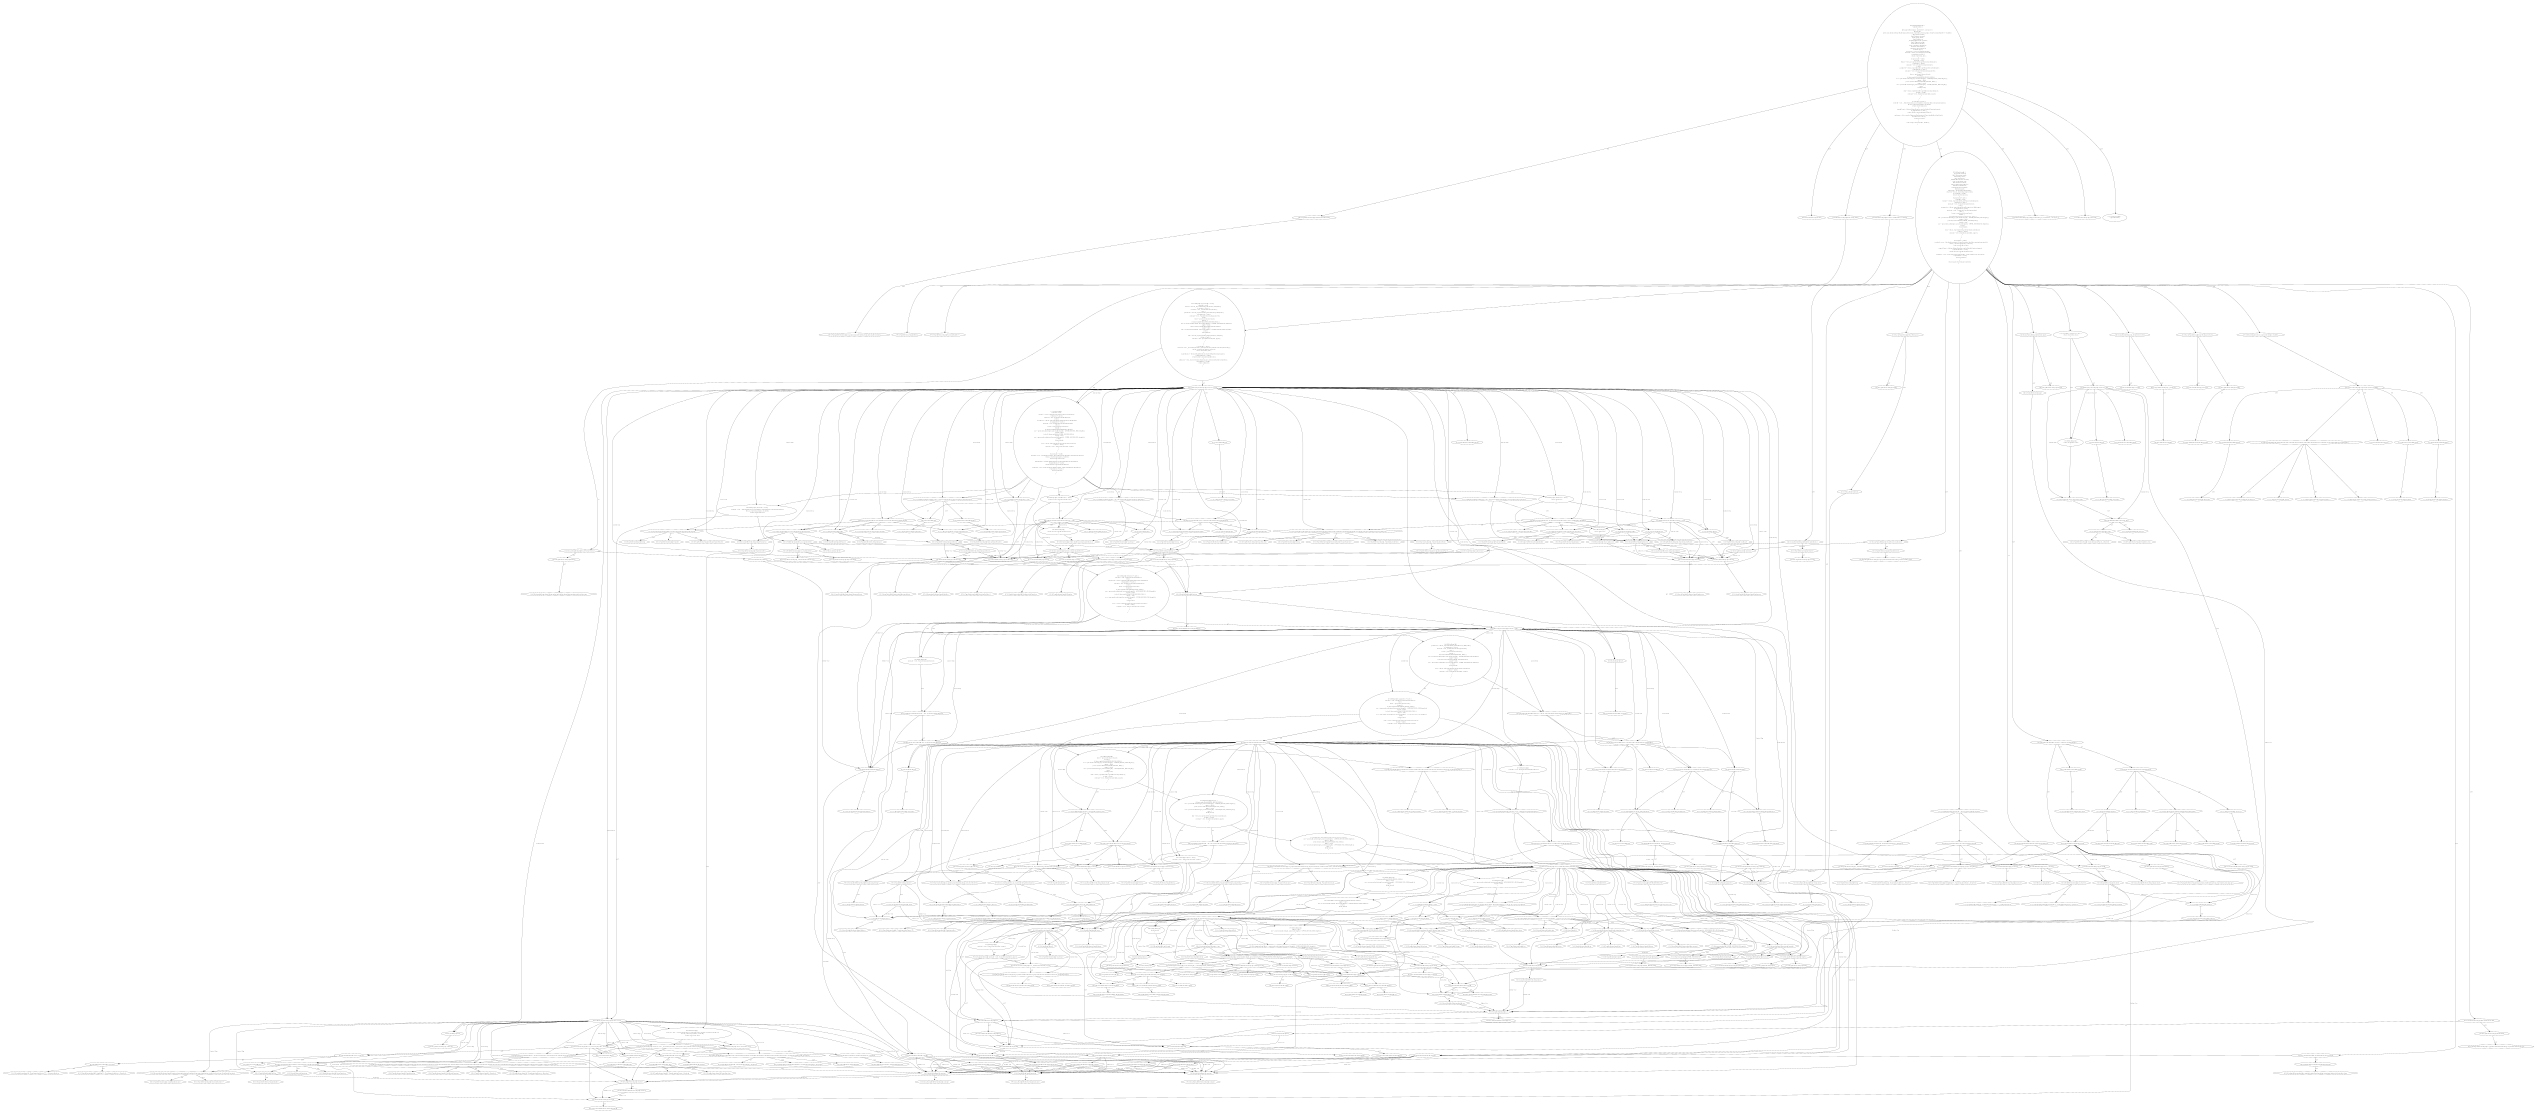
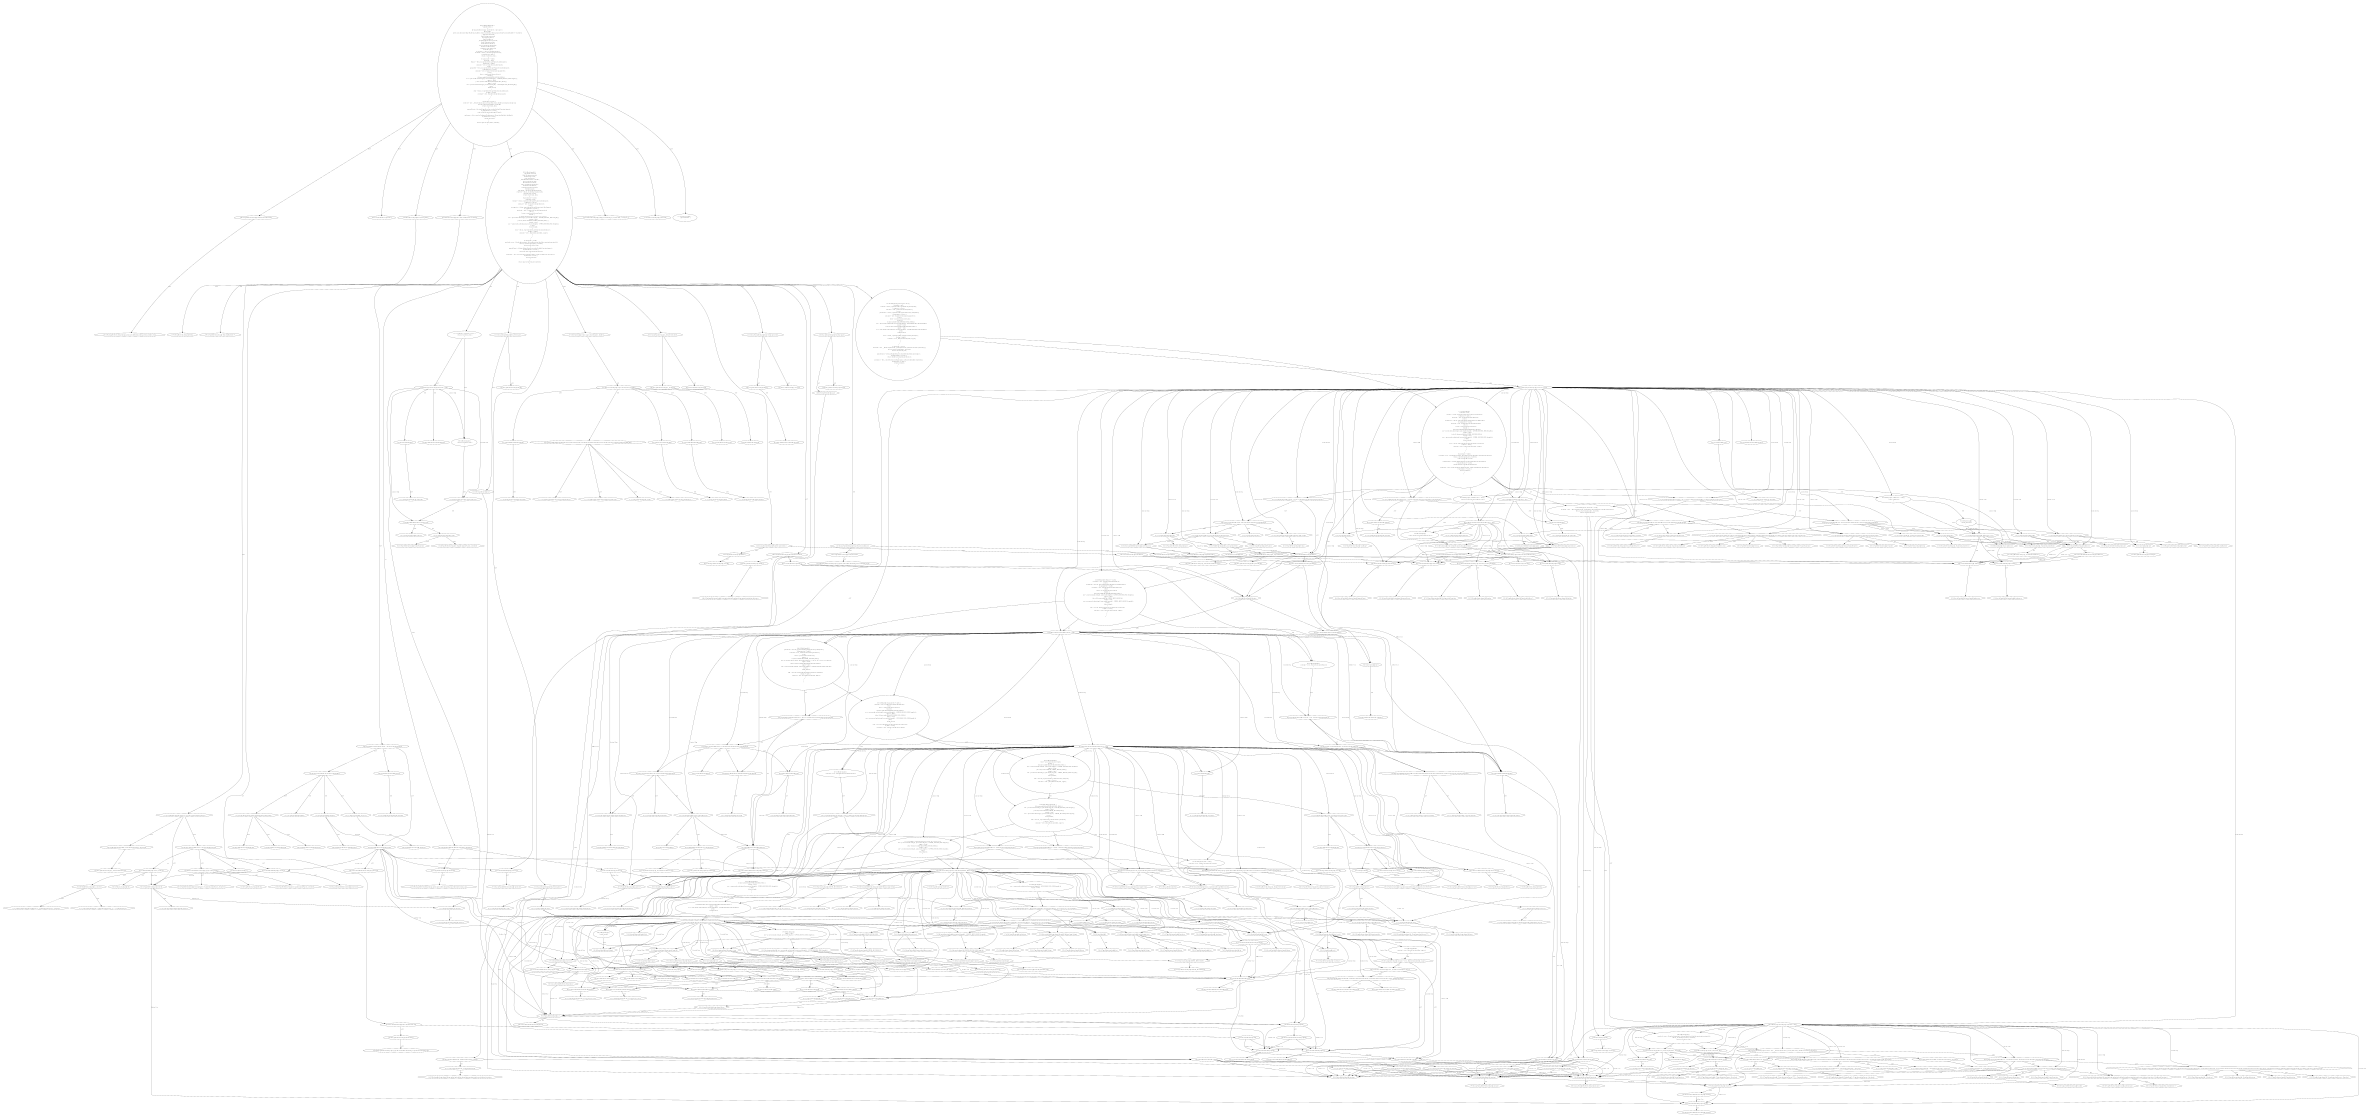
(1631, 524) -> (1971, 530)
(1692, 908) -> (922, 923)
(1201, 1082) -> none
